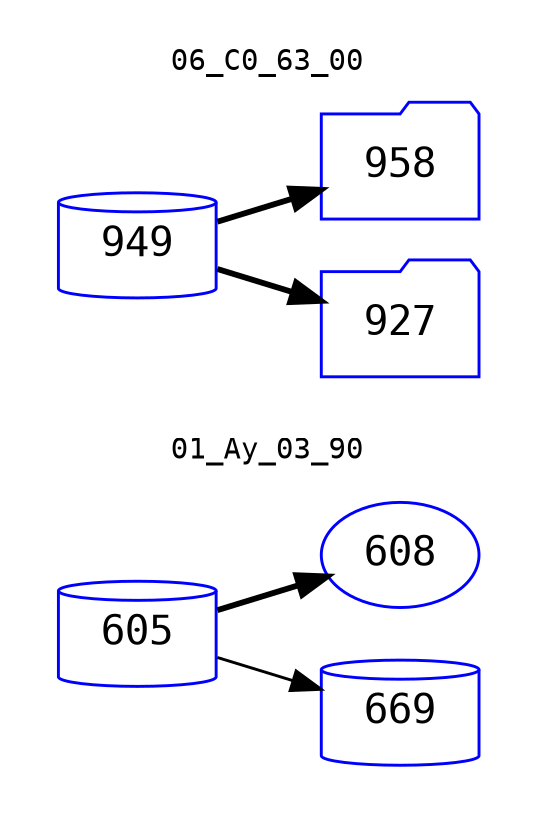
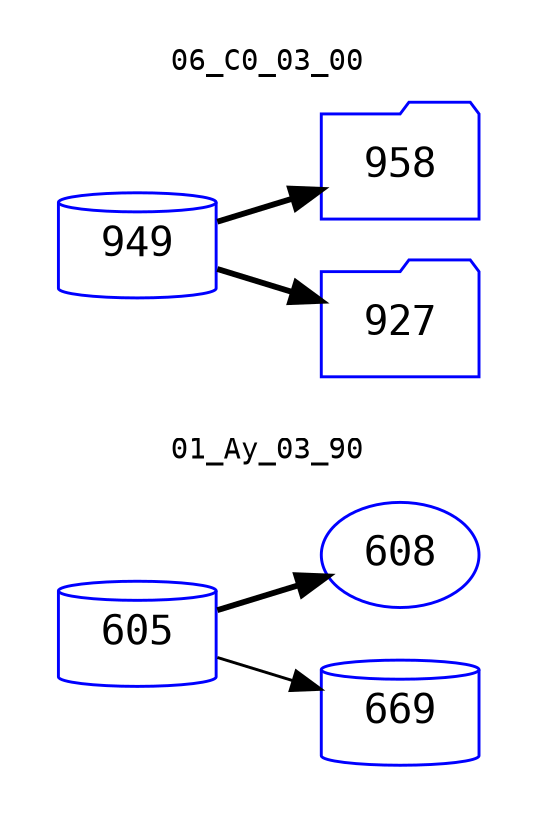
(269, 63) -> (269, 63)
